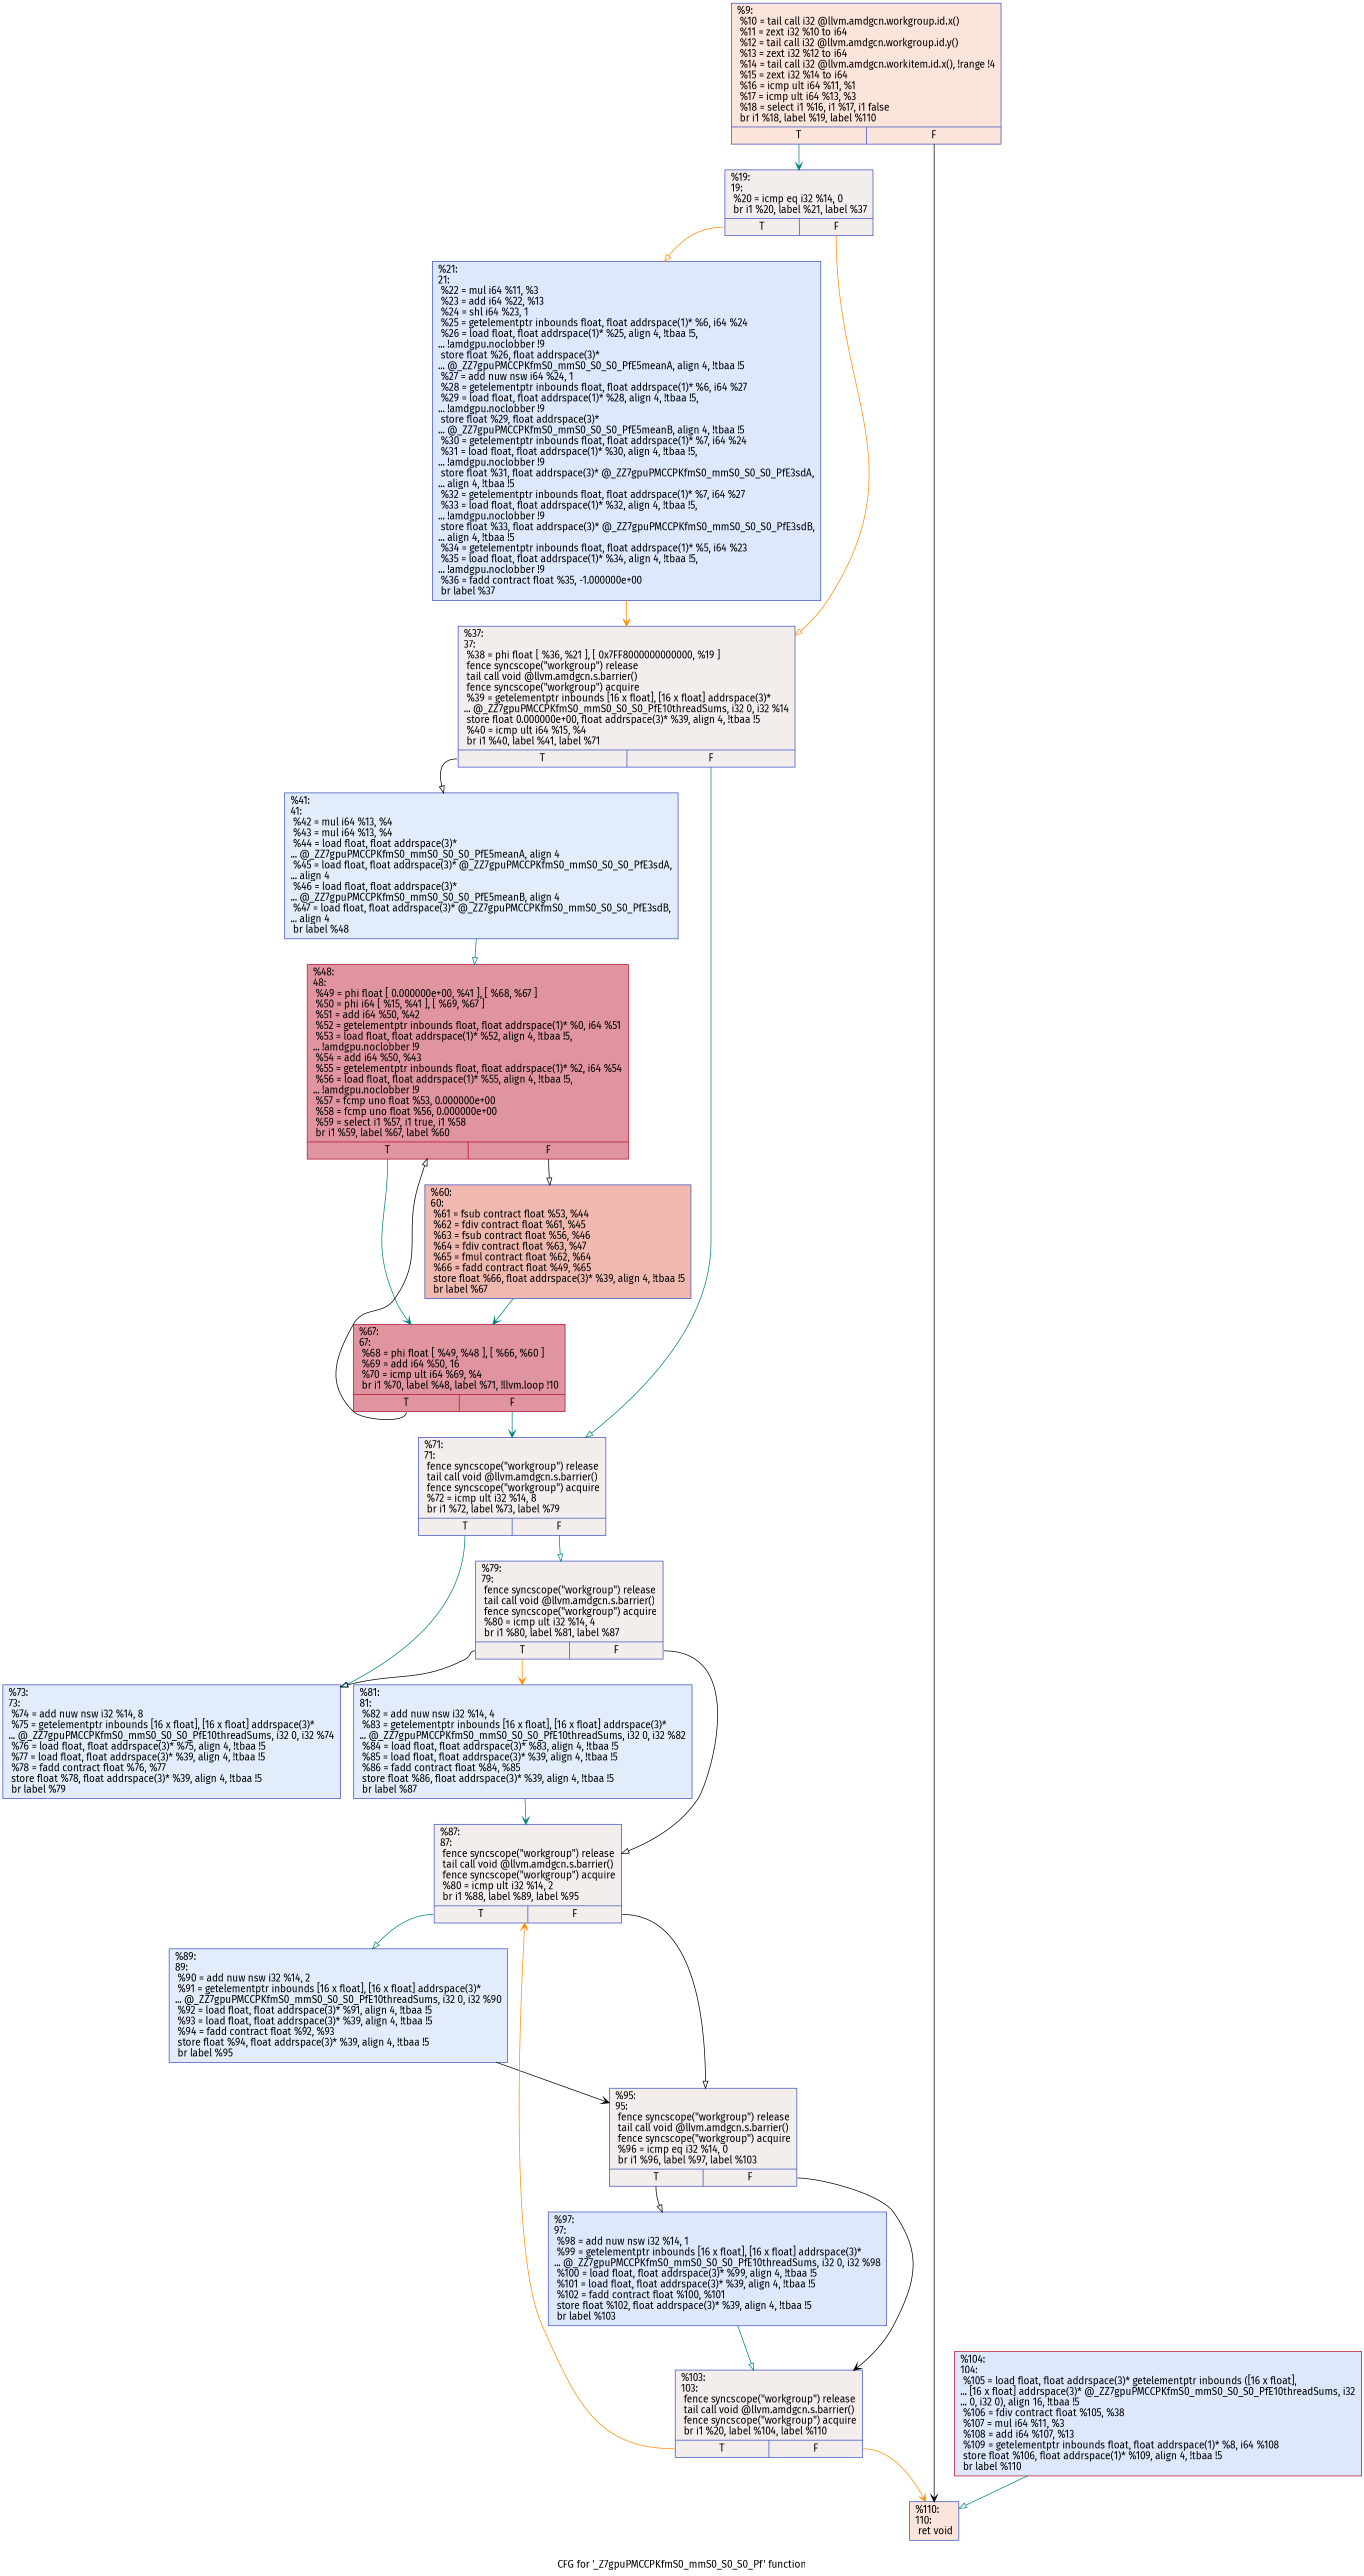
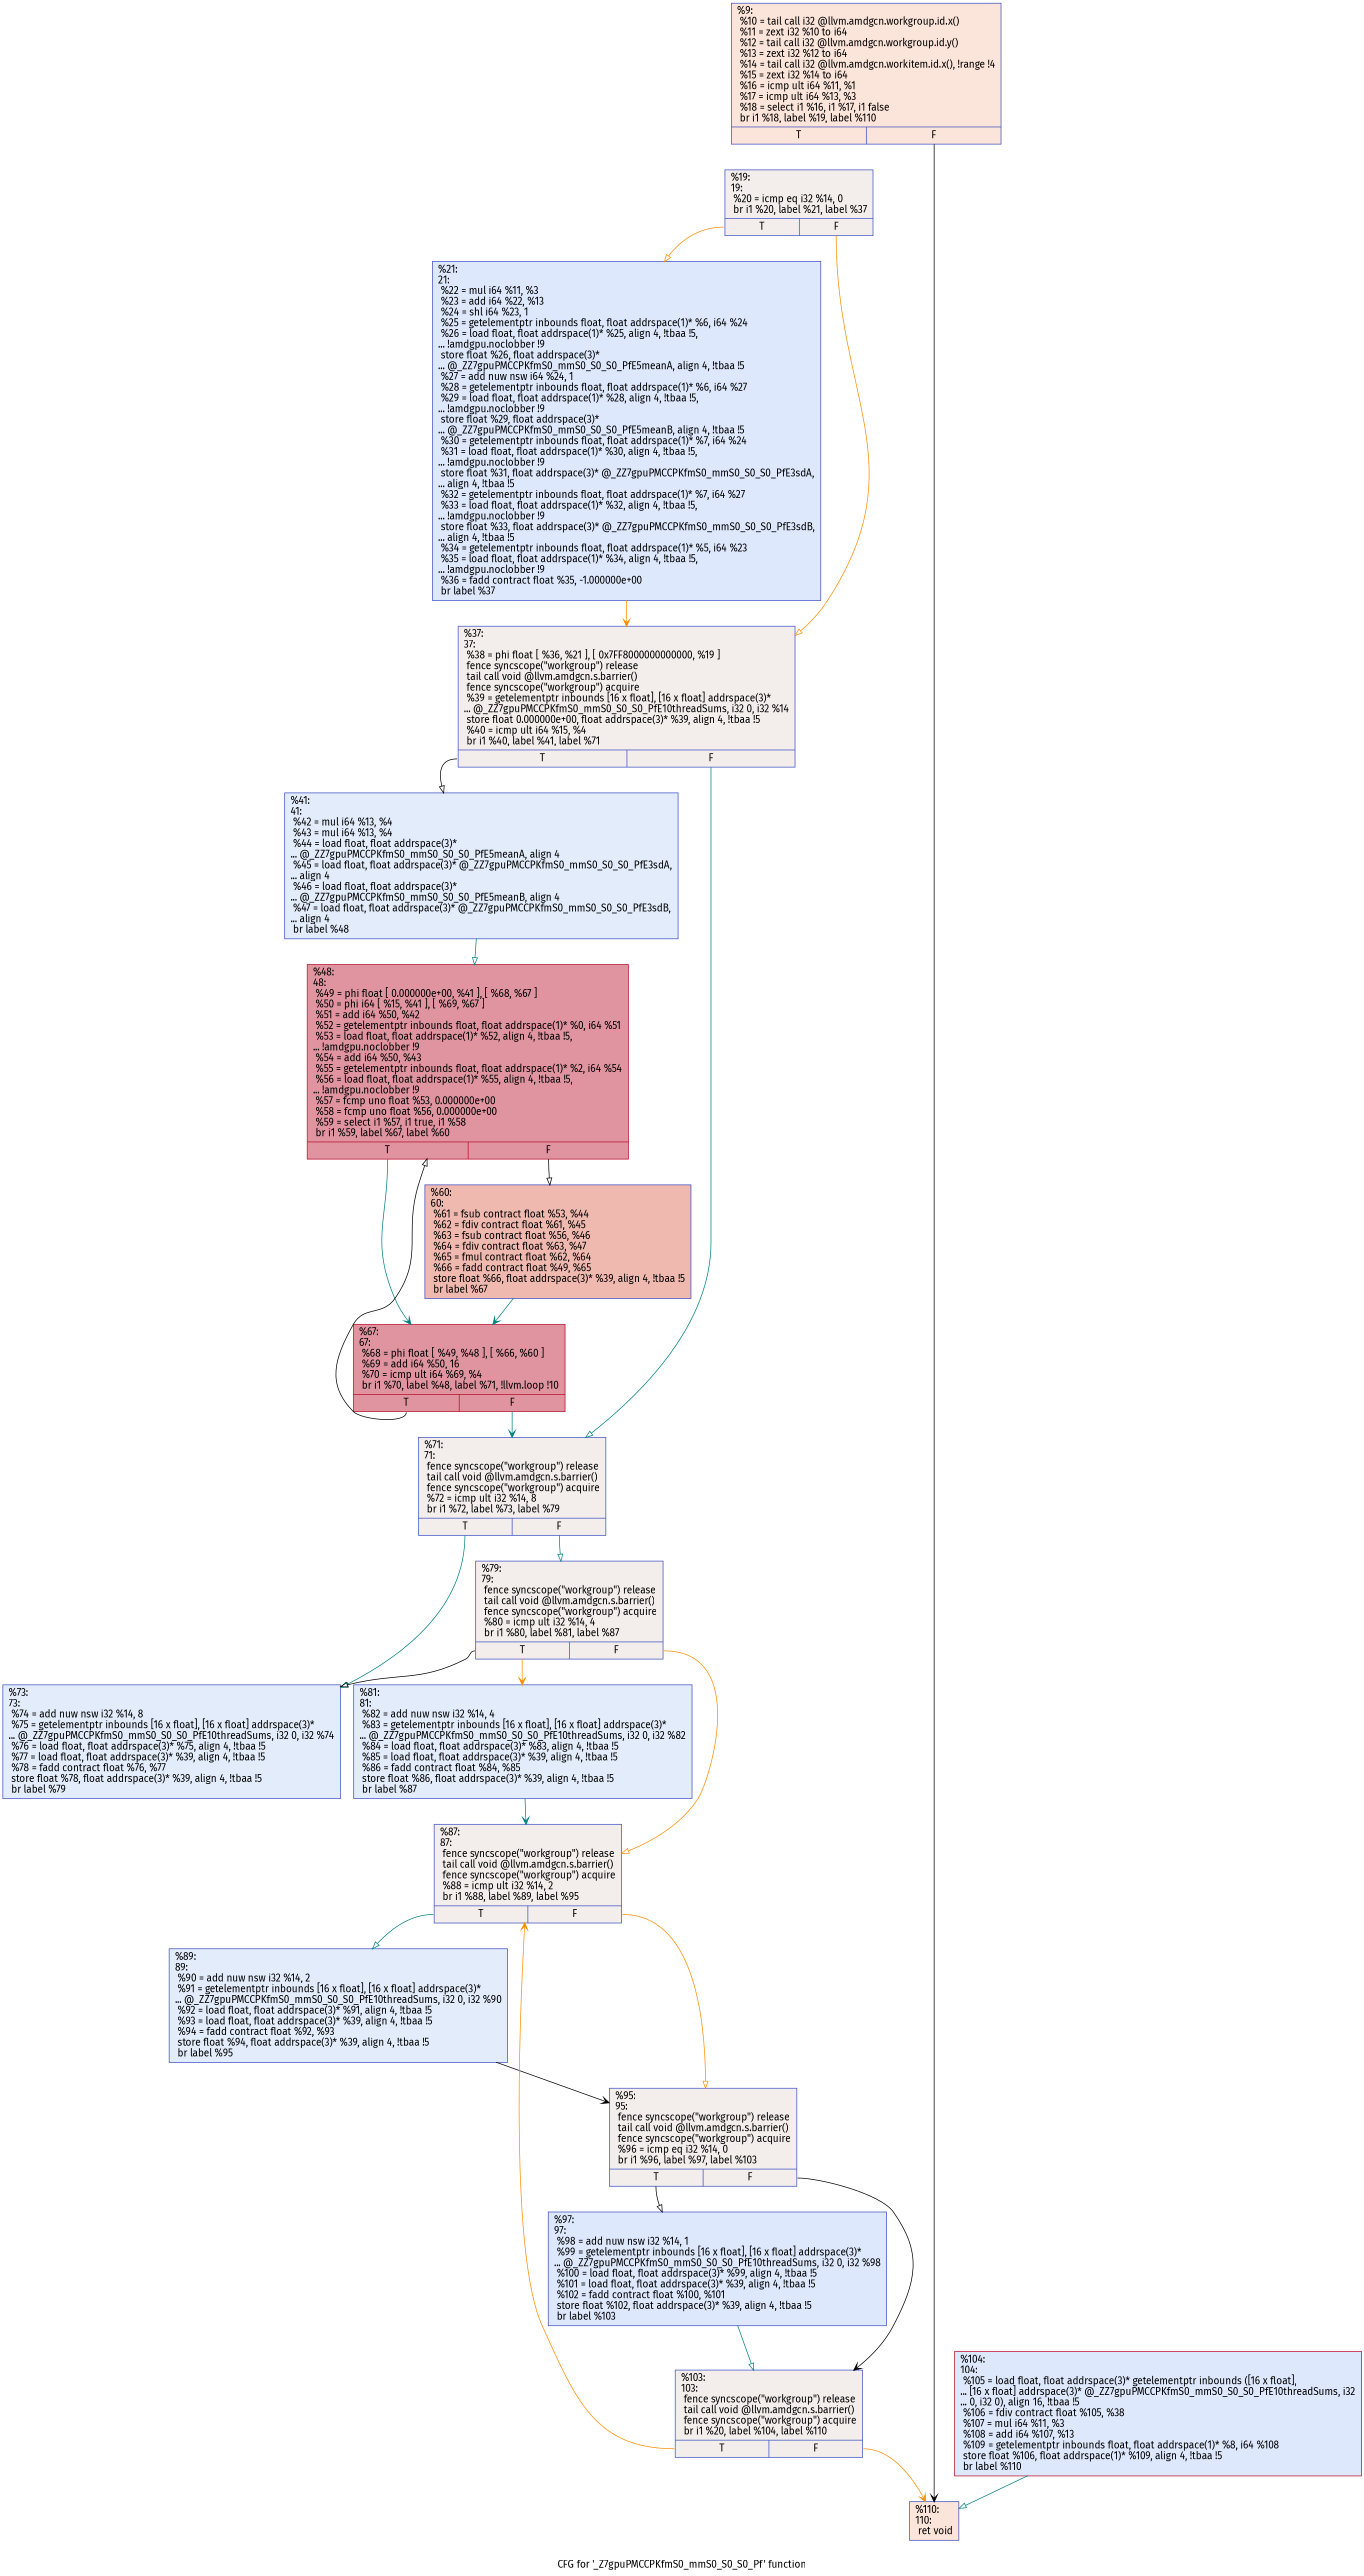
(799, 154) -> none
(713, 1755) -> (713, 1755)
(497, 1886) -> (497, 1886)
(692, 1980) -> (692, 1980)
